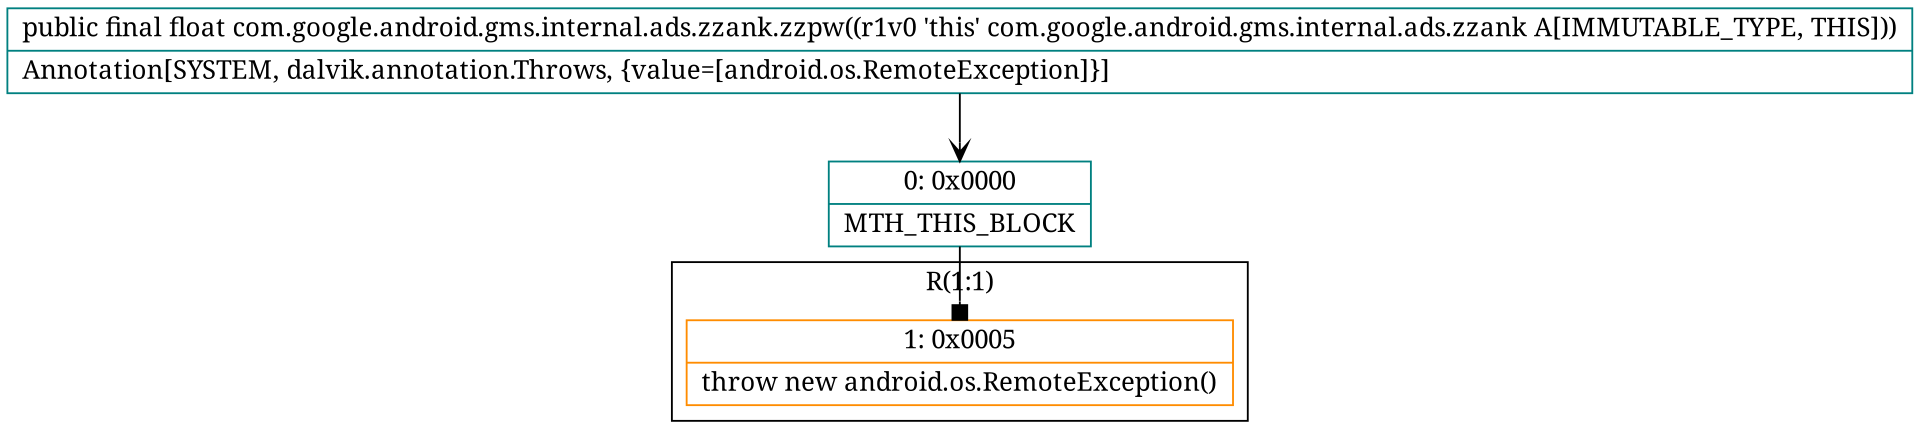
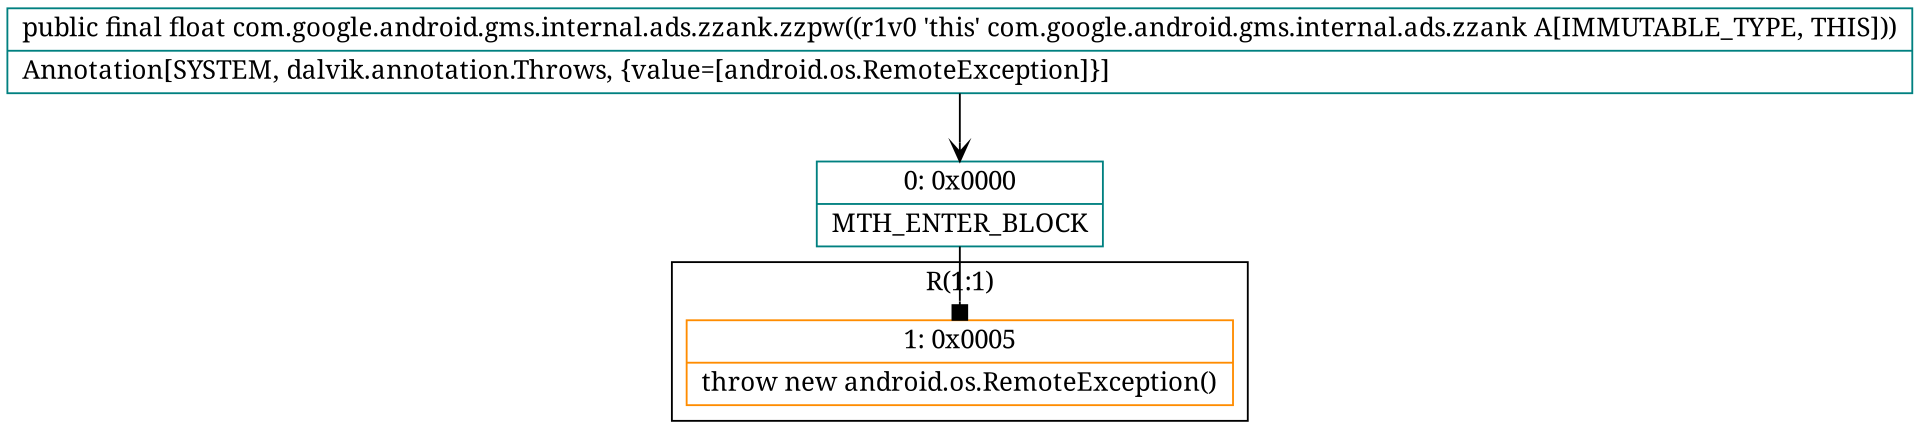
(960, 224) -> (960, 224)
